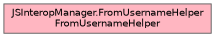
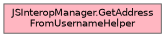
(108, 19) -> (83, 19)
